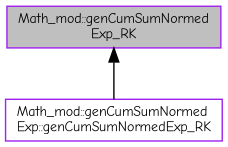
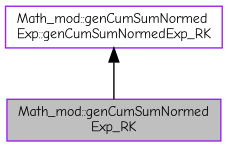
(114, 81) -> (114, 81)
